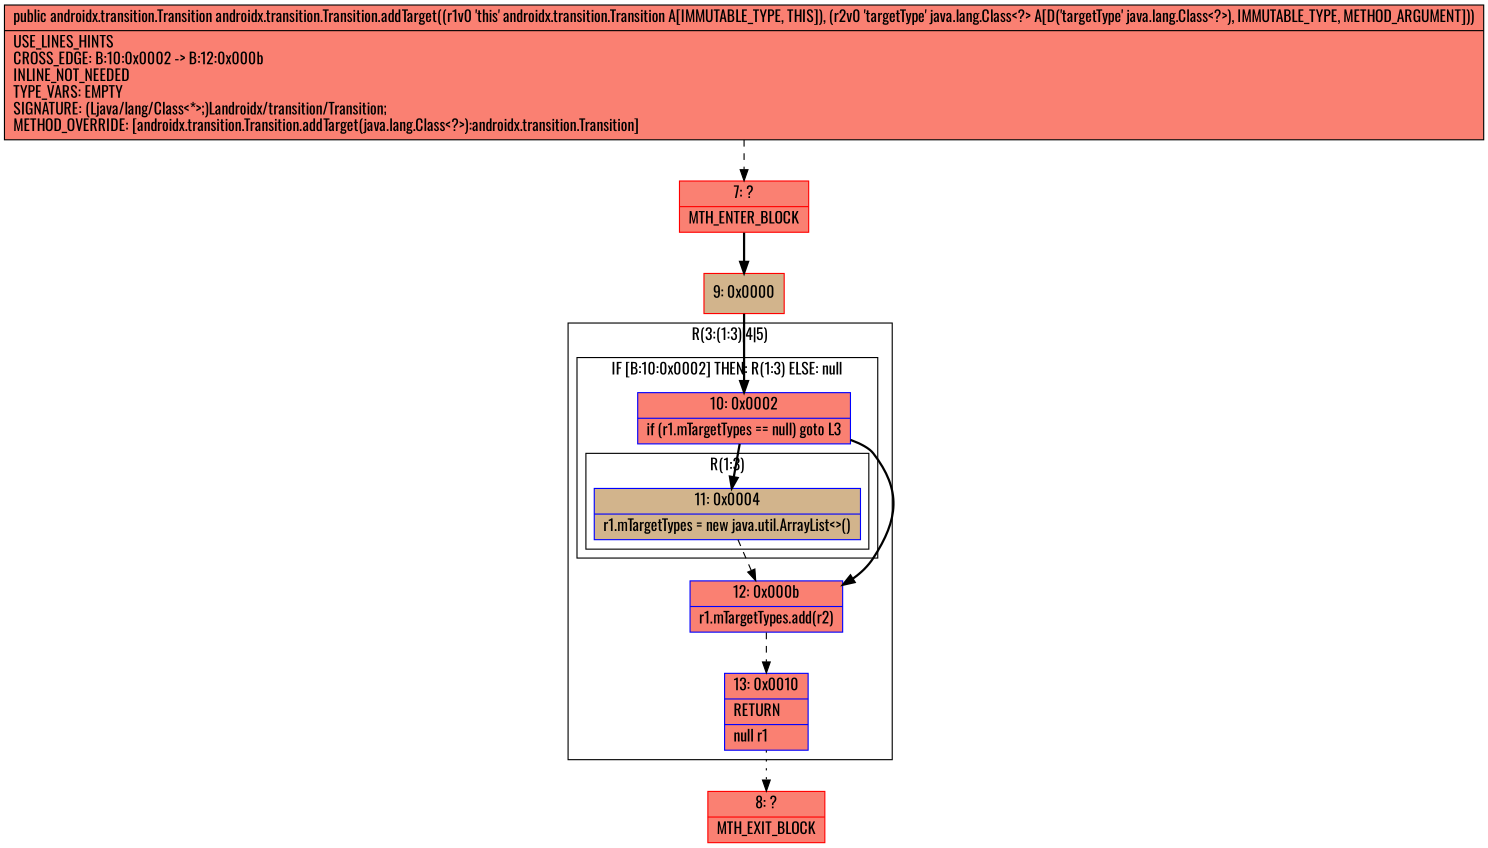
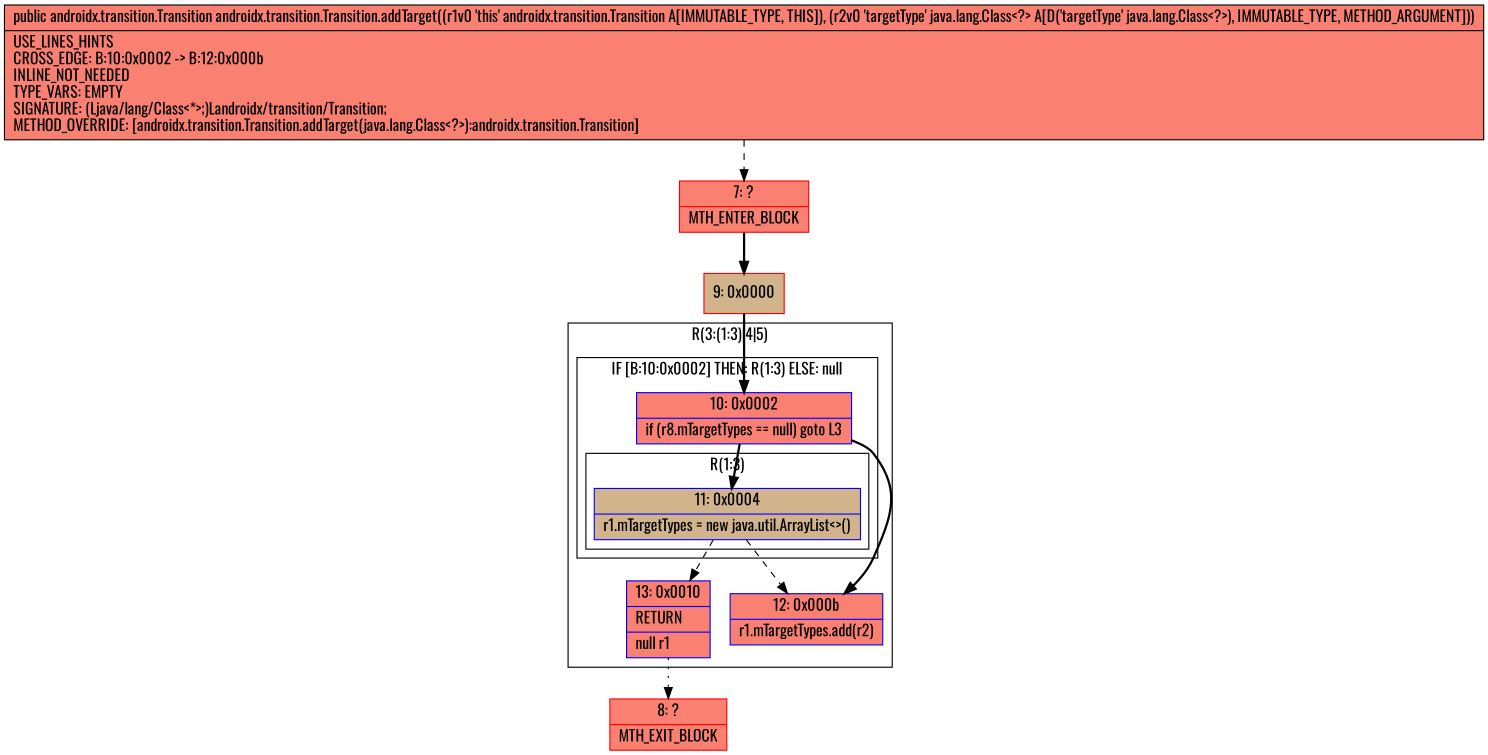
(744, 431) -> (744, 431)
(766, 647) -> (704, 555)
